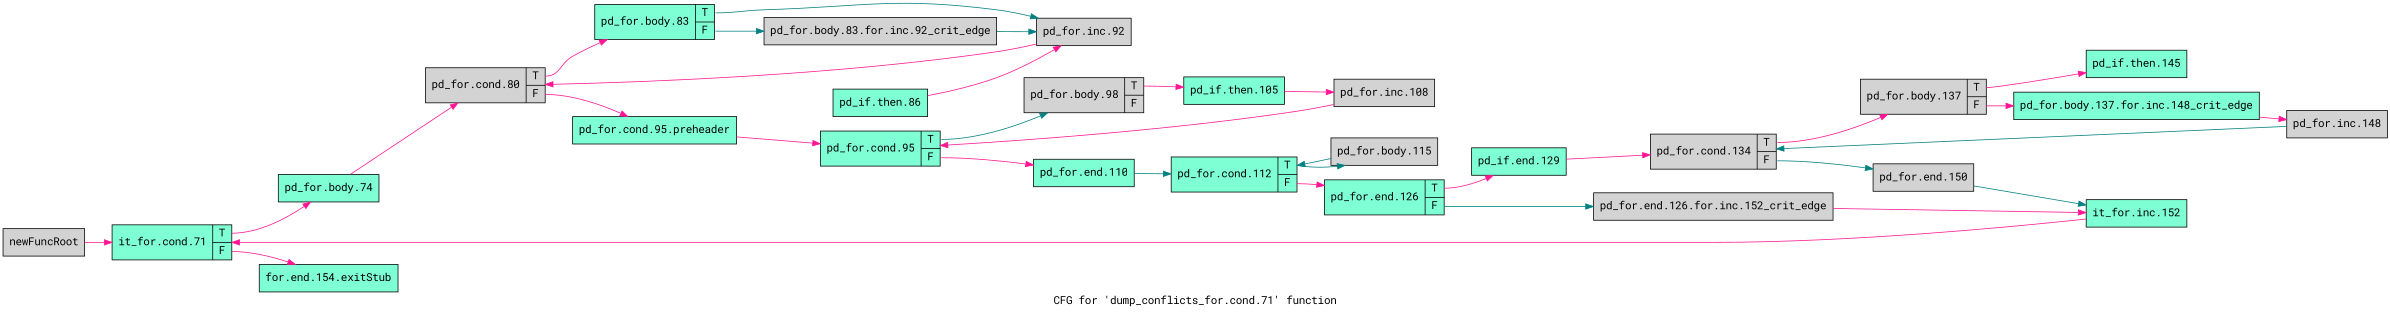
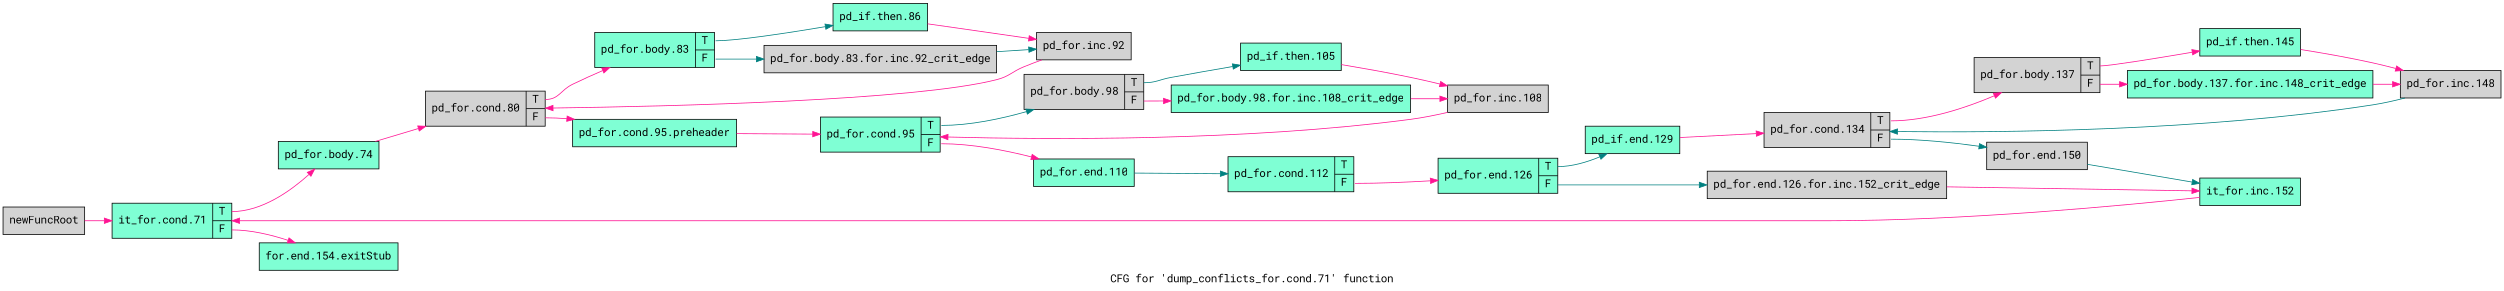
(873, 4) -> (771, 35)
none -> (2348, 58)
(1160, 86) -> (1188, 74)
none -> (1291, 99)
(1384, 152) -> none
(1466, 185) -> (1579, 164)
